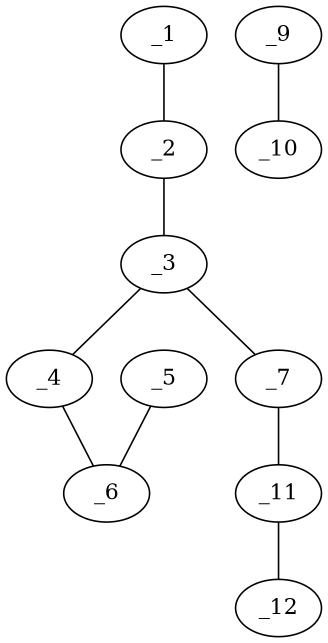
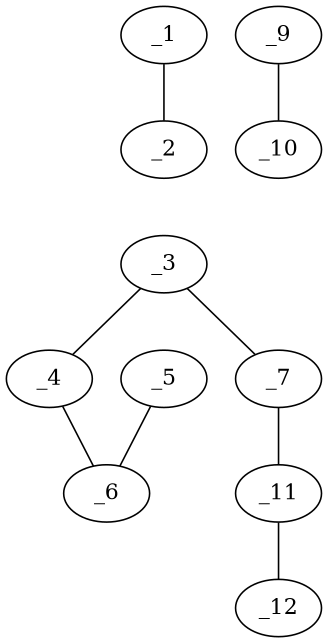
(164, 207) -> none
